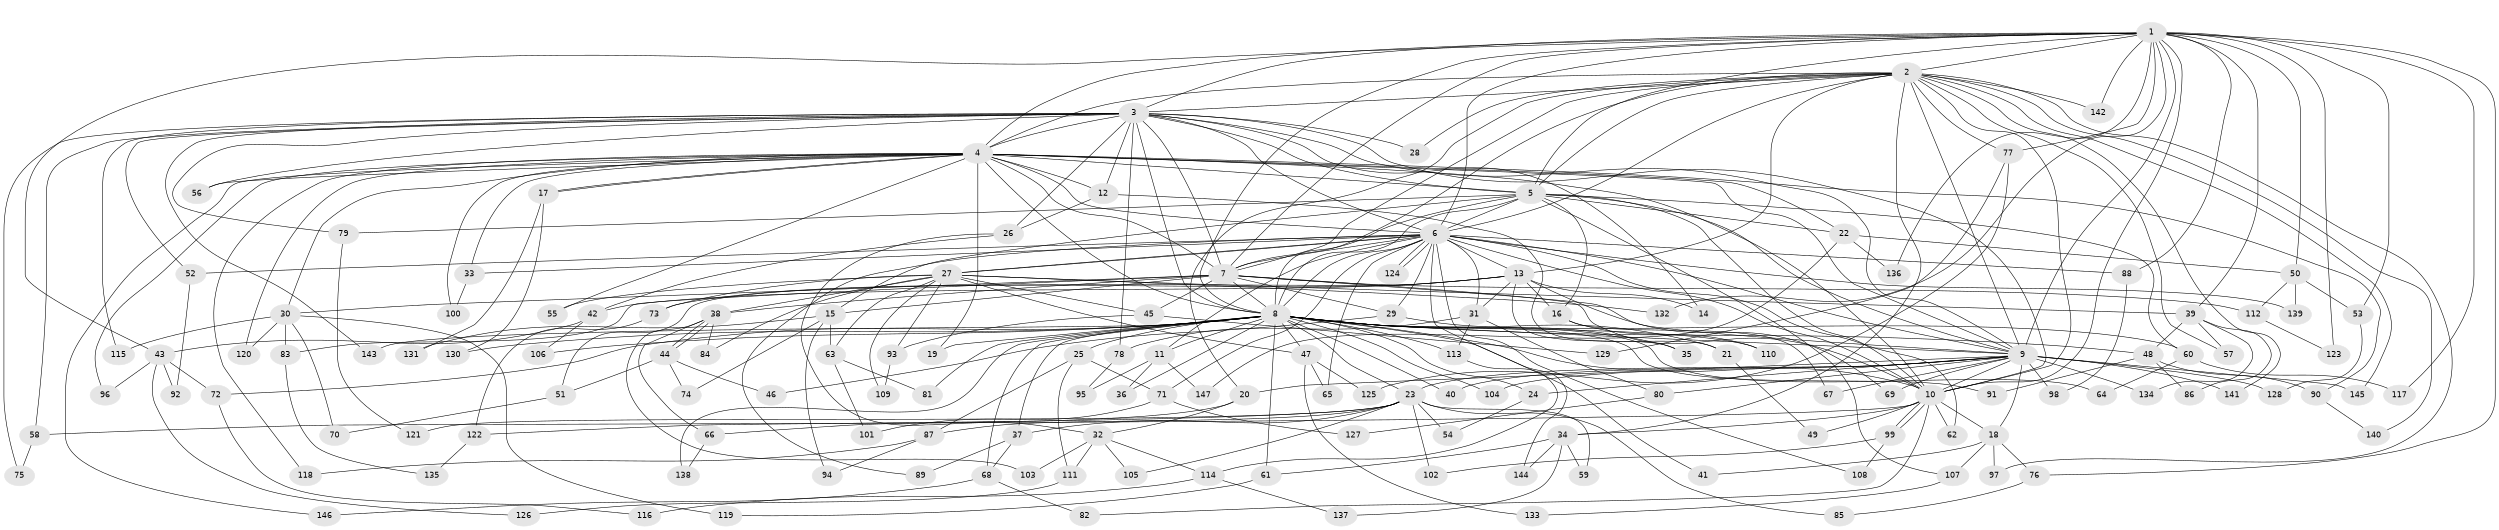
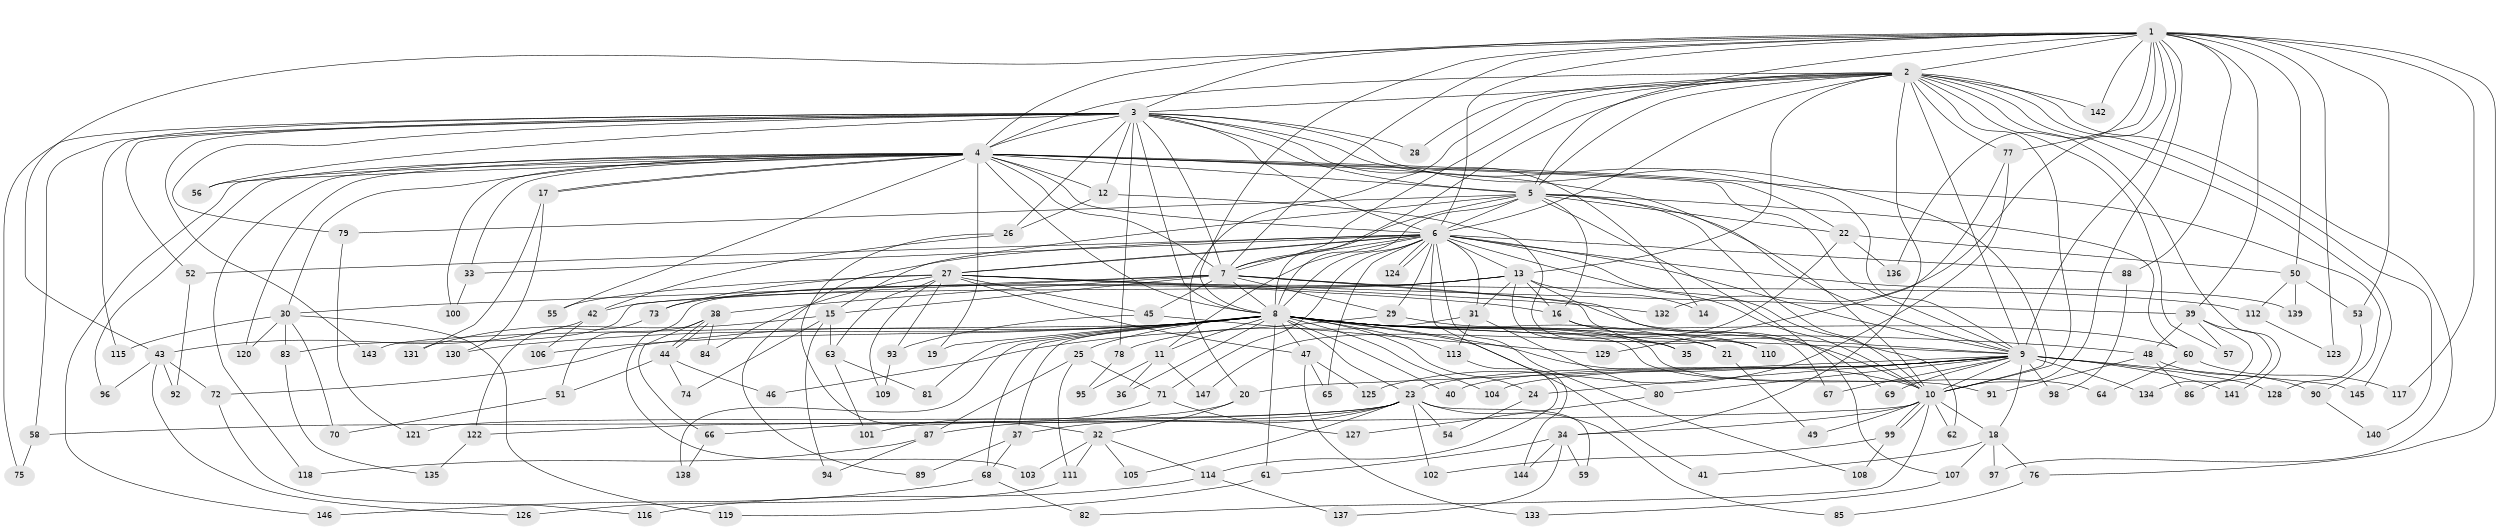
(811, 298) -> (1253, 289)
